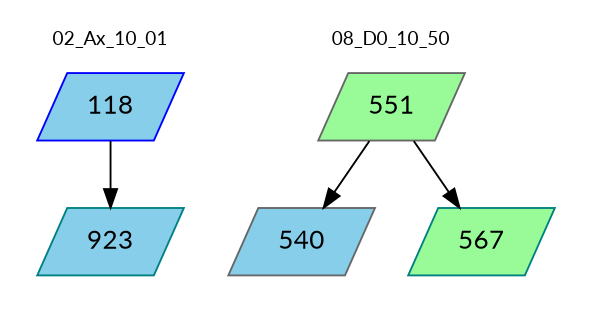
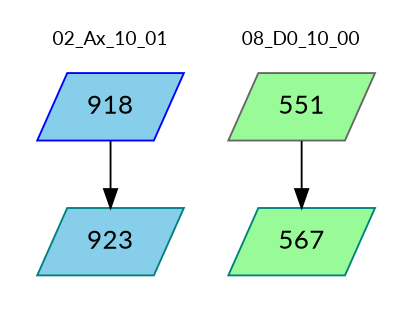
(392, 40) -> (302, 40)
(111, 107) -> (111, 107)
(302, 242) -> none
